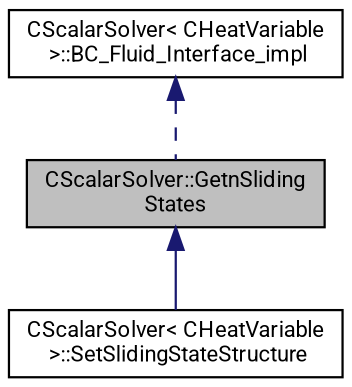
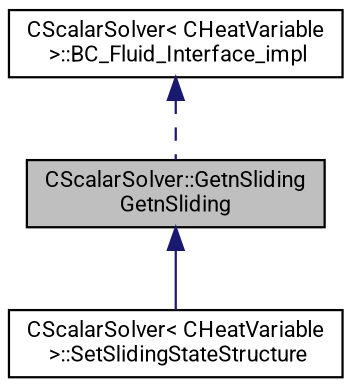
(176, 194) -> (176, 194)
